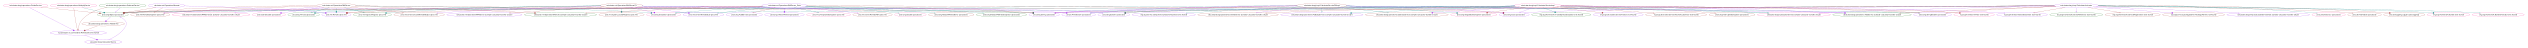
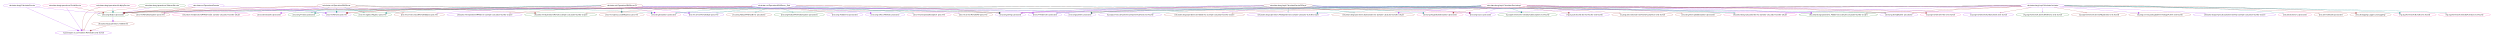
(910, 15) -> none
(90, 37) -> (52, 19)
